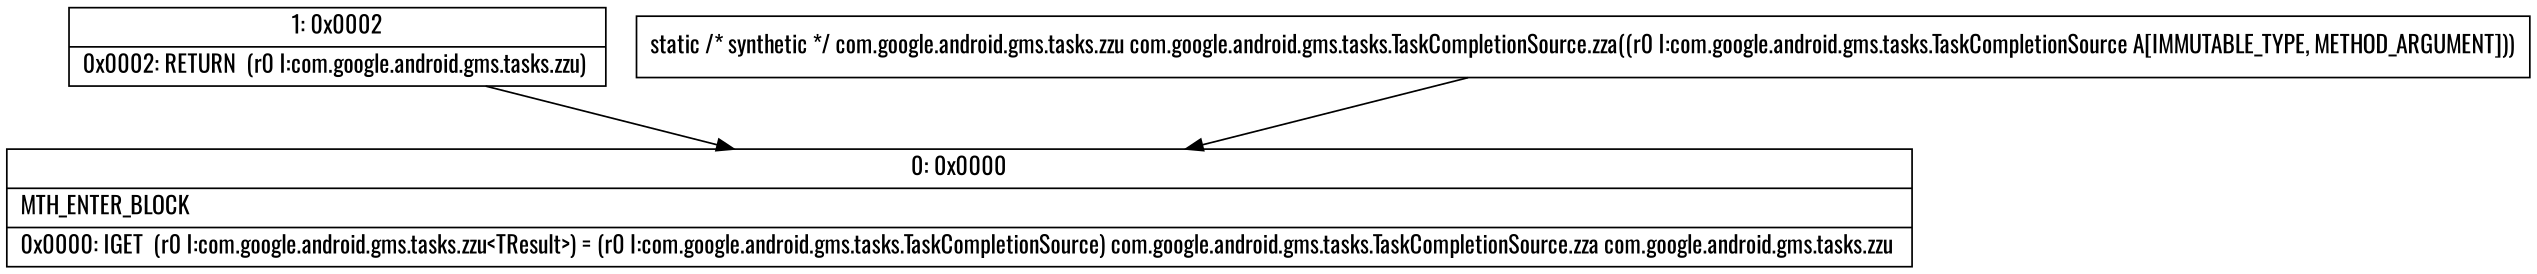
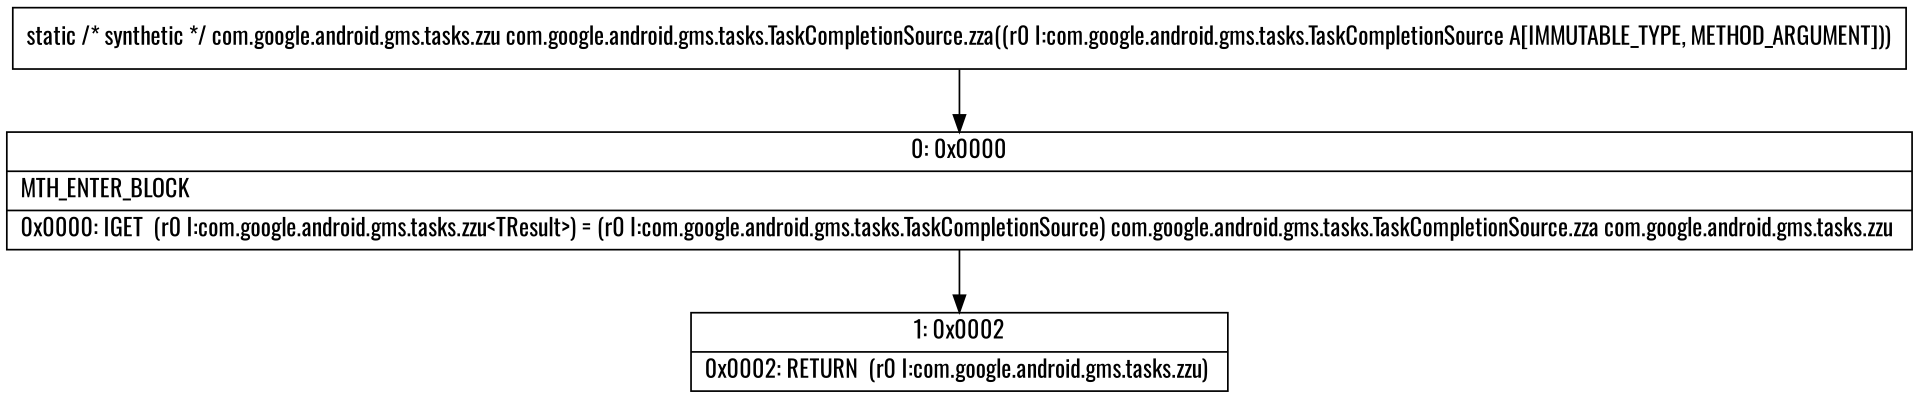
(601, 115) -> (959, 273)
